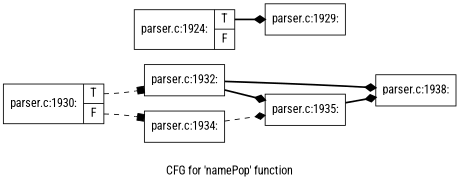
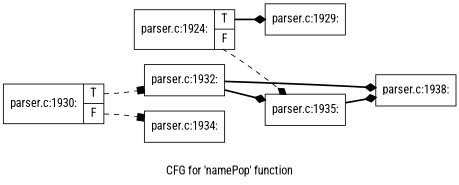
(240, 119) -> (251, 68)
